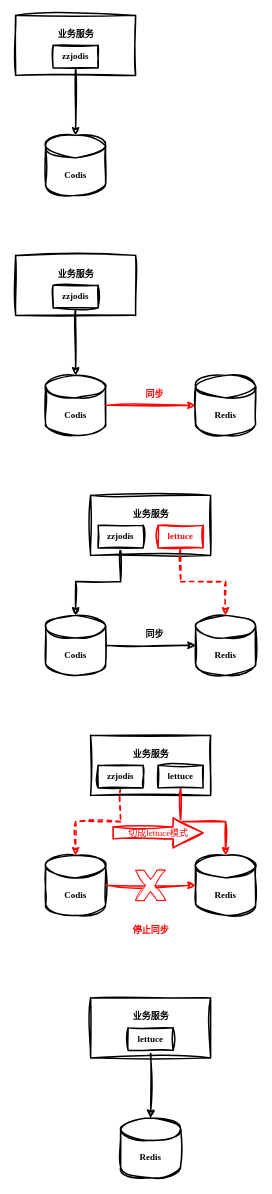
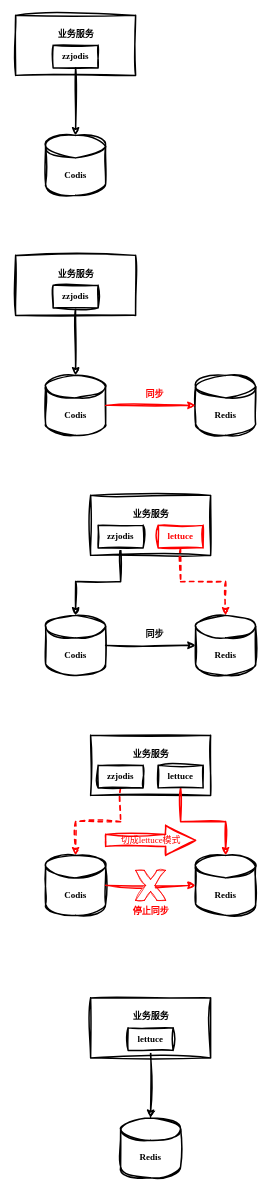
(158, 833) -> (150, 840)
(150, 930) -> (150, 912)
